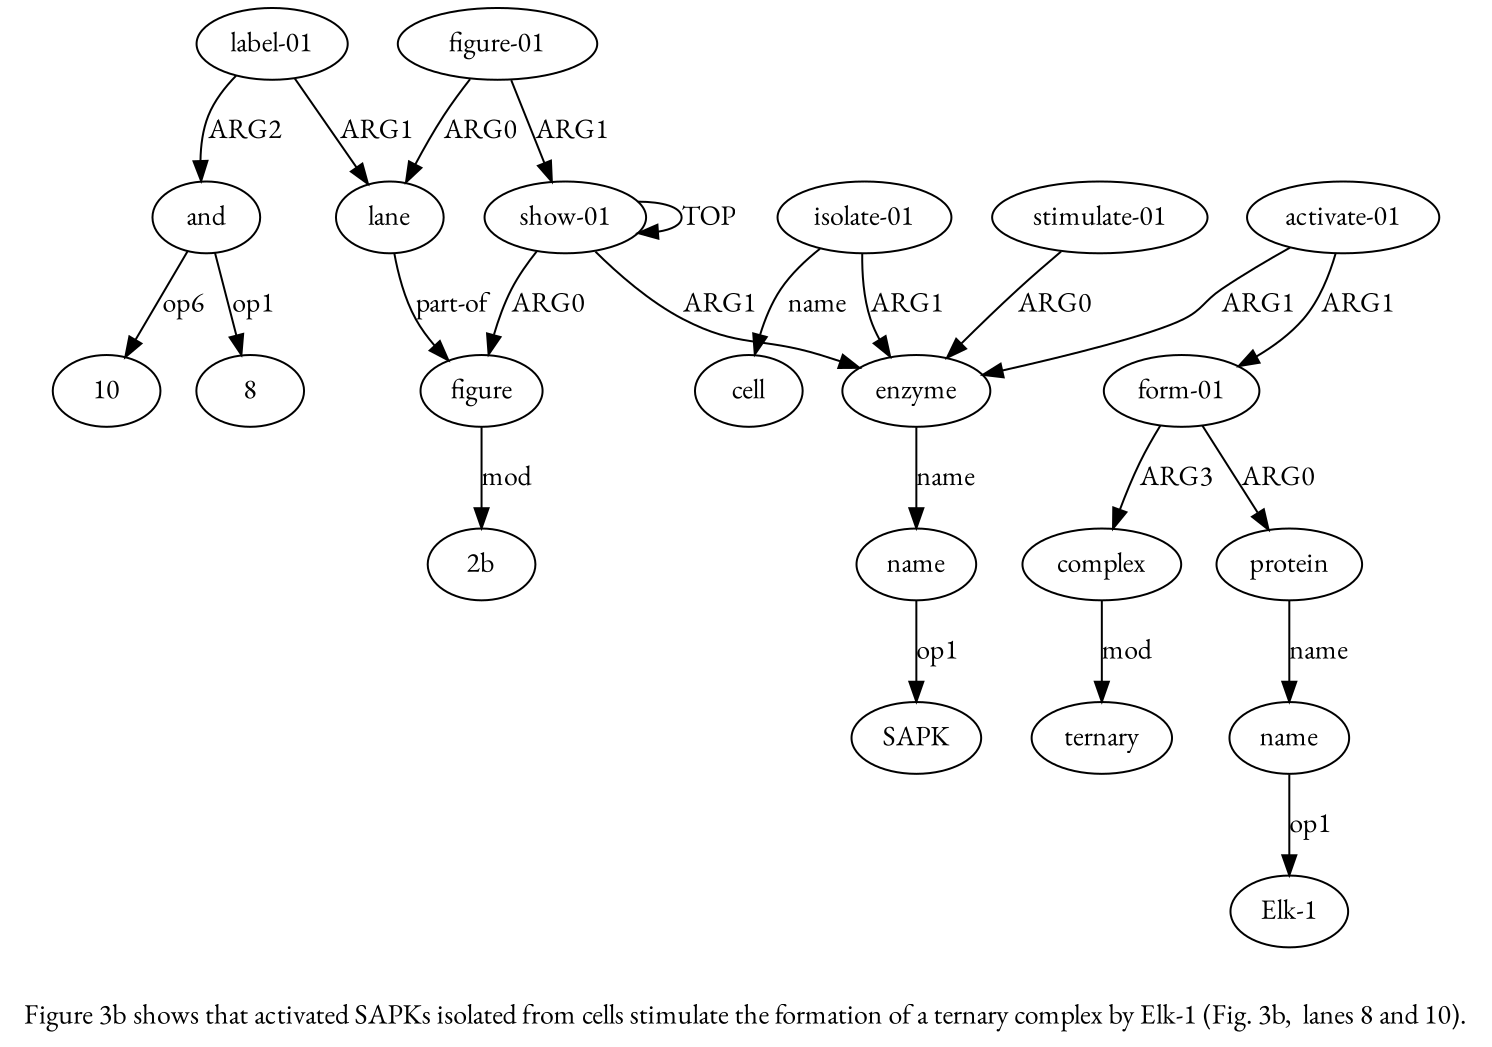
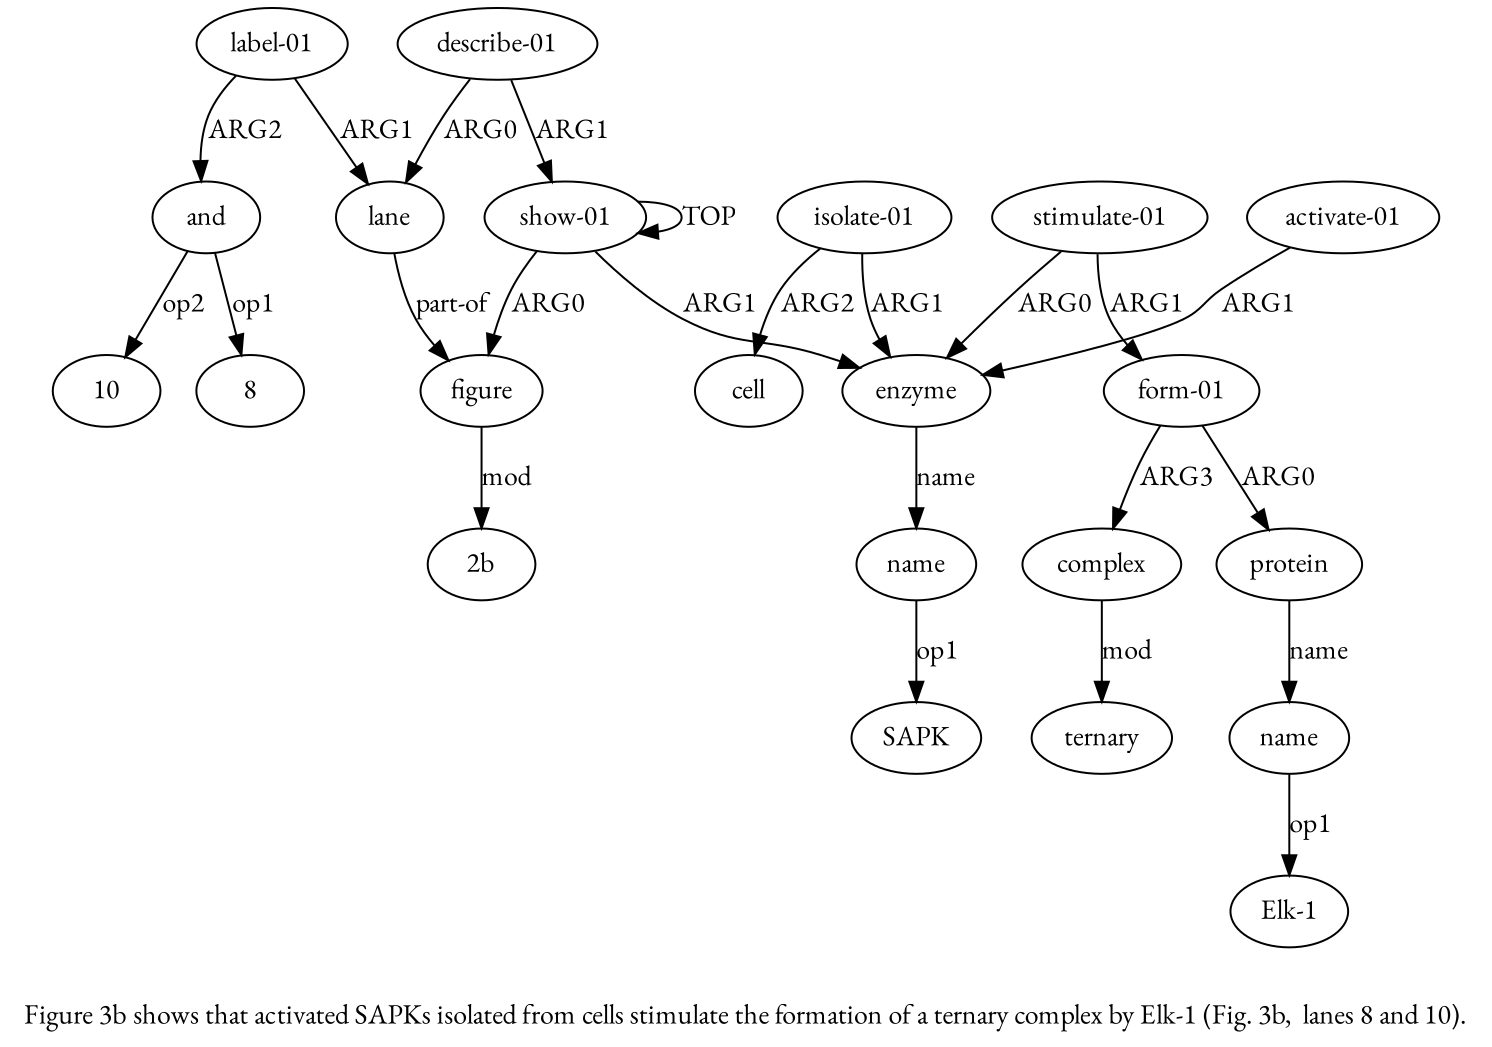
(498, 44) -> (498, 44)
(184, 304) -> (184, 304)
(818, 304) -> (818, 304)
(1307, 314) -> (1104, 303)
